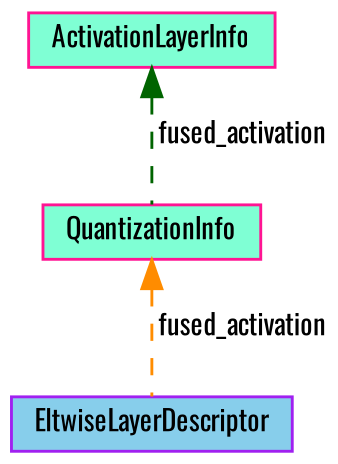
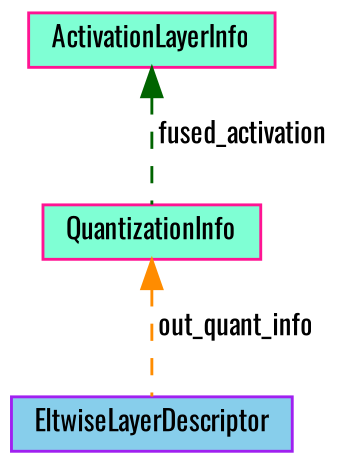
(239, 328) -> (234, 328)
